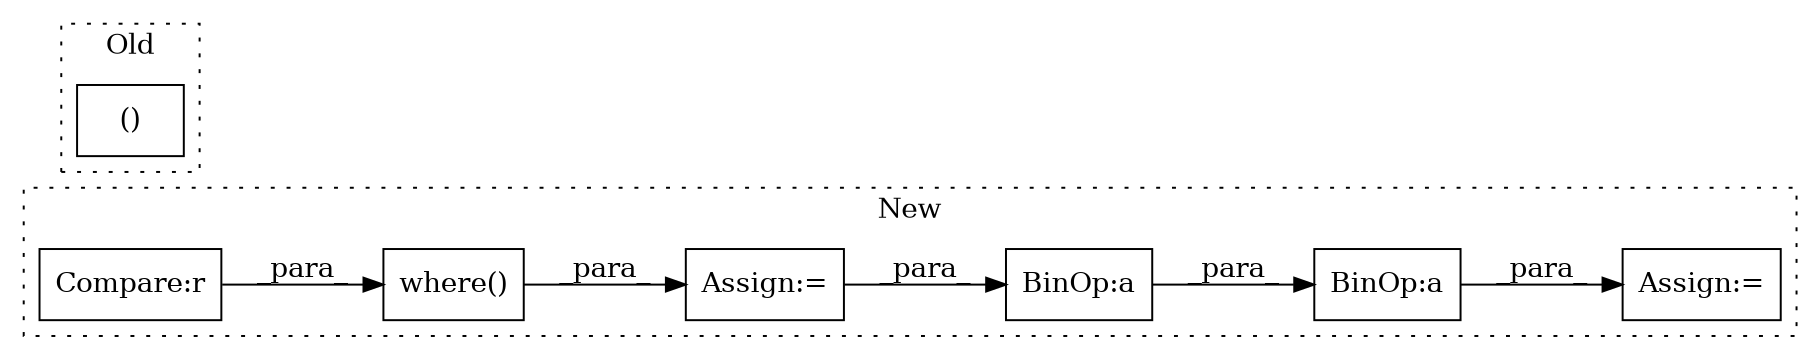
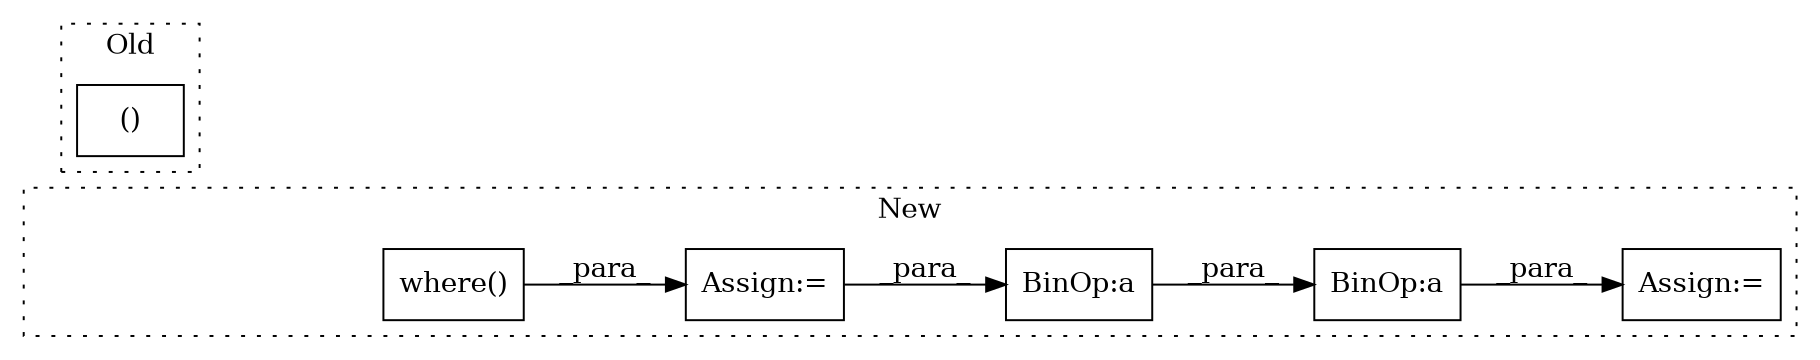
(130, 285) -> none
